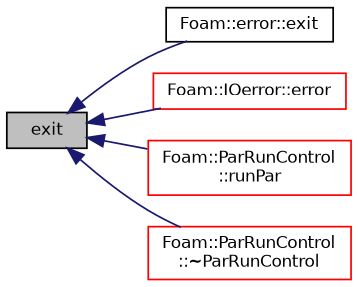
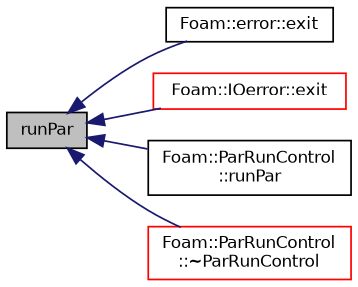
(250, 91) -> (250, 91)
(47, 130) -> (47, 130)
(250, 168) -> (250, 168)
